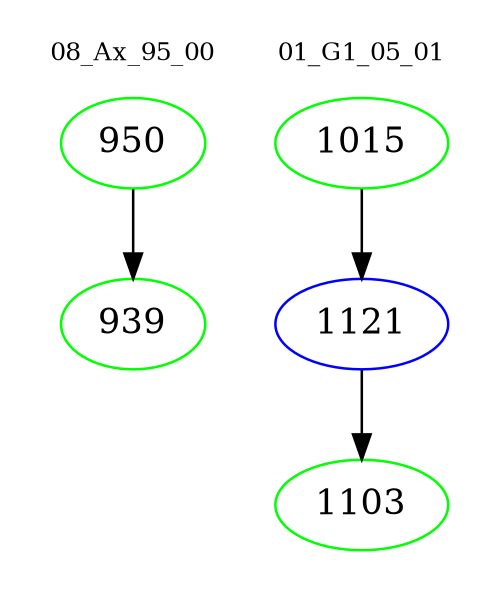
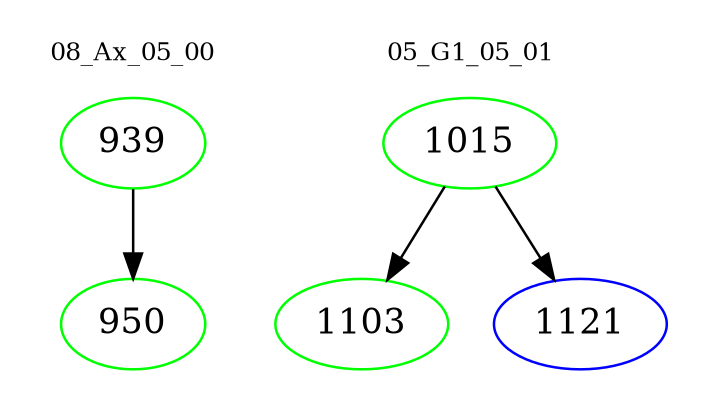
(133, 54) -> (133, 54)
(362, 54) -> (471, 54)
(133, 221) -> (133, 221)
(362, 402) -> (423, 222)
